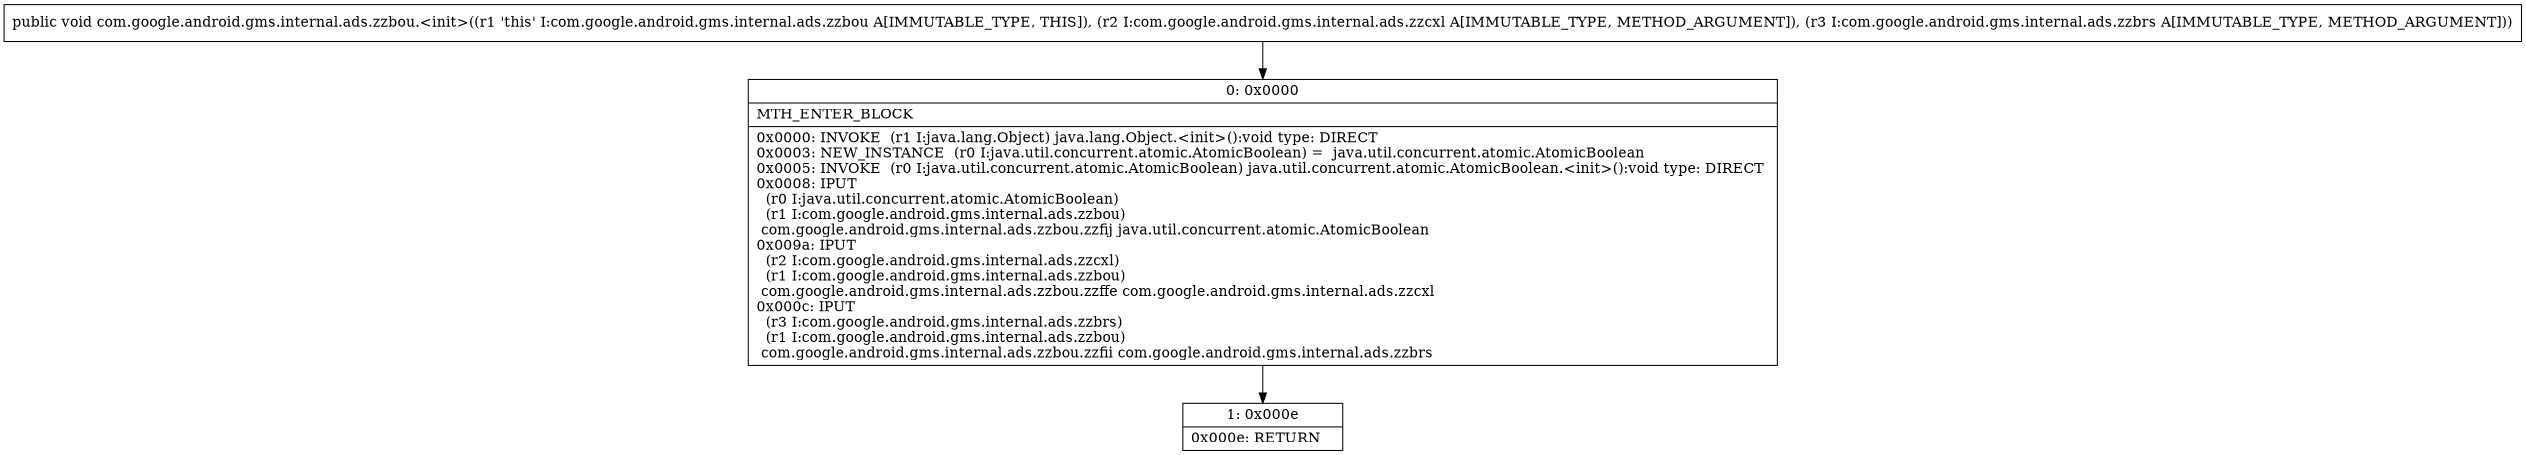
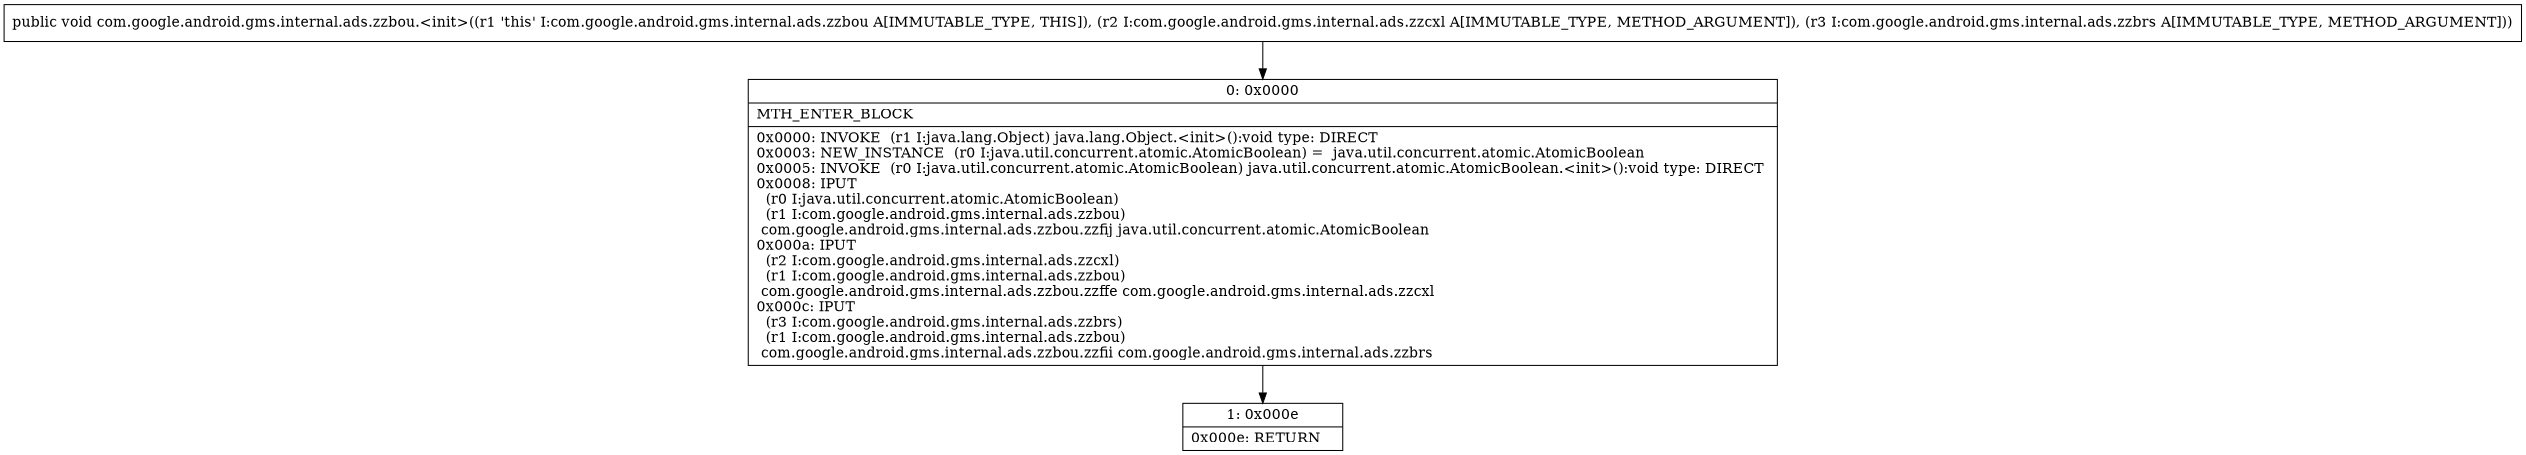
(811, 245) -> (811, 245)
